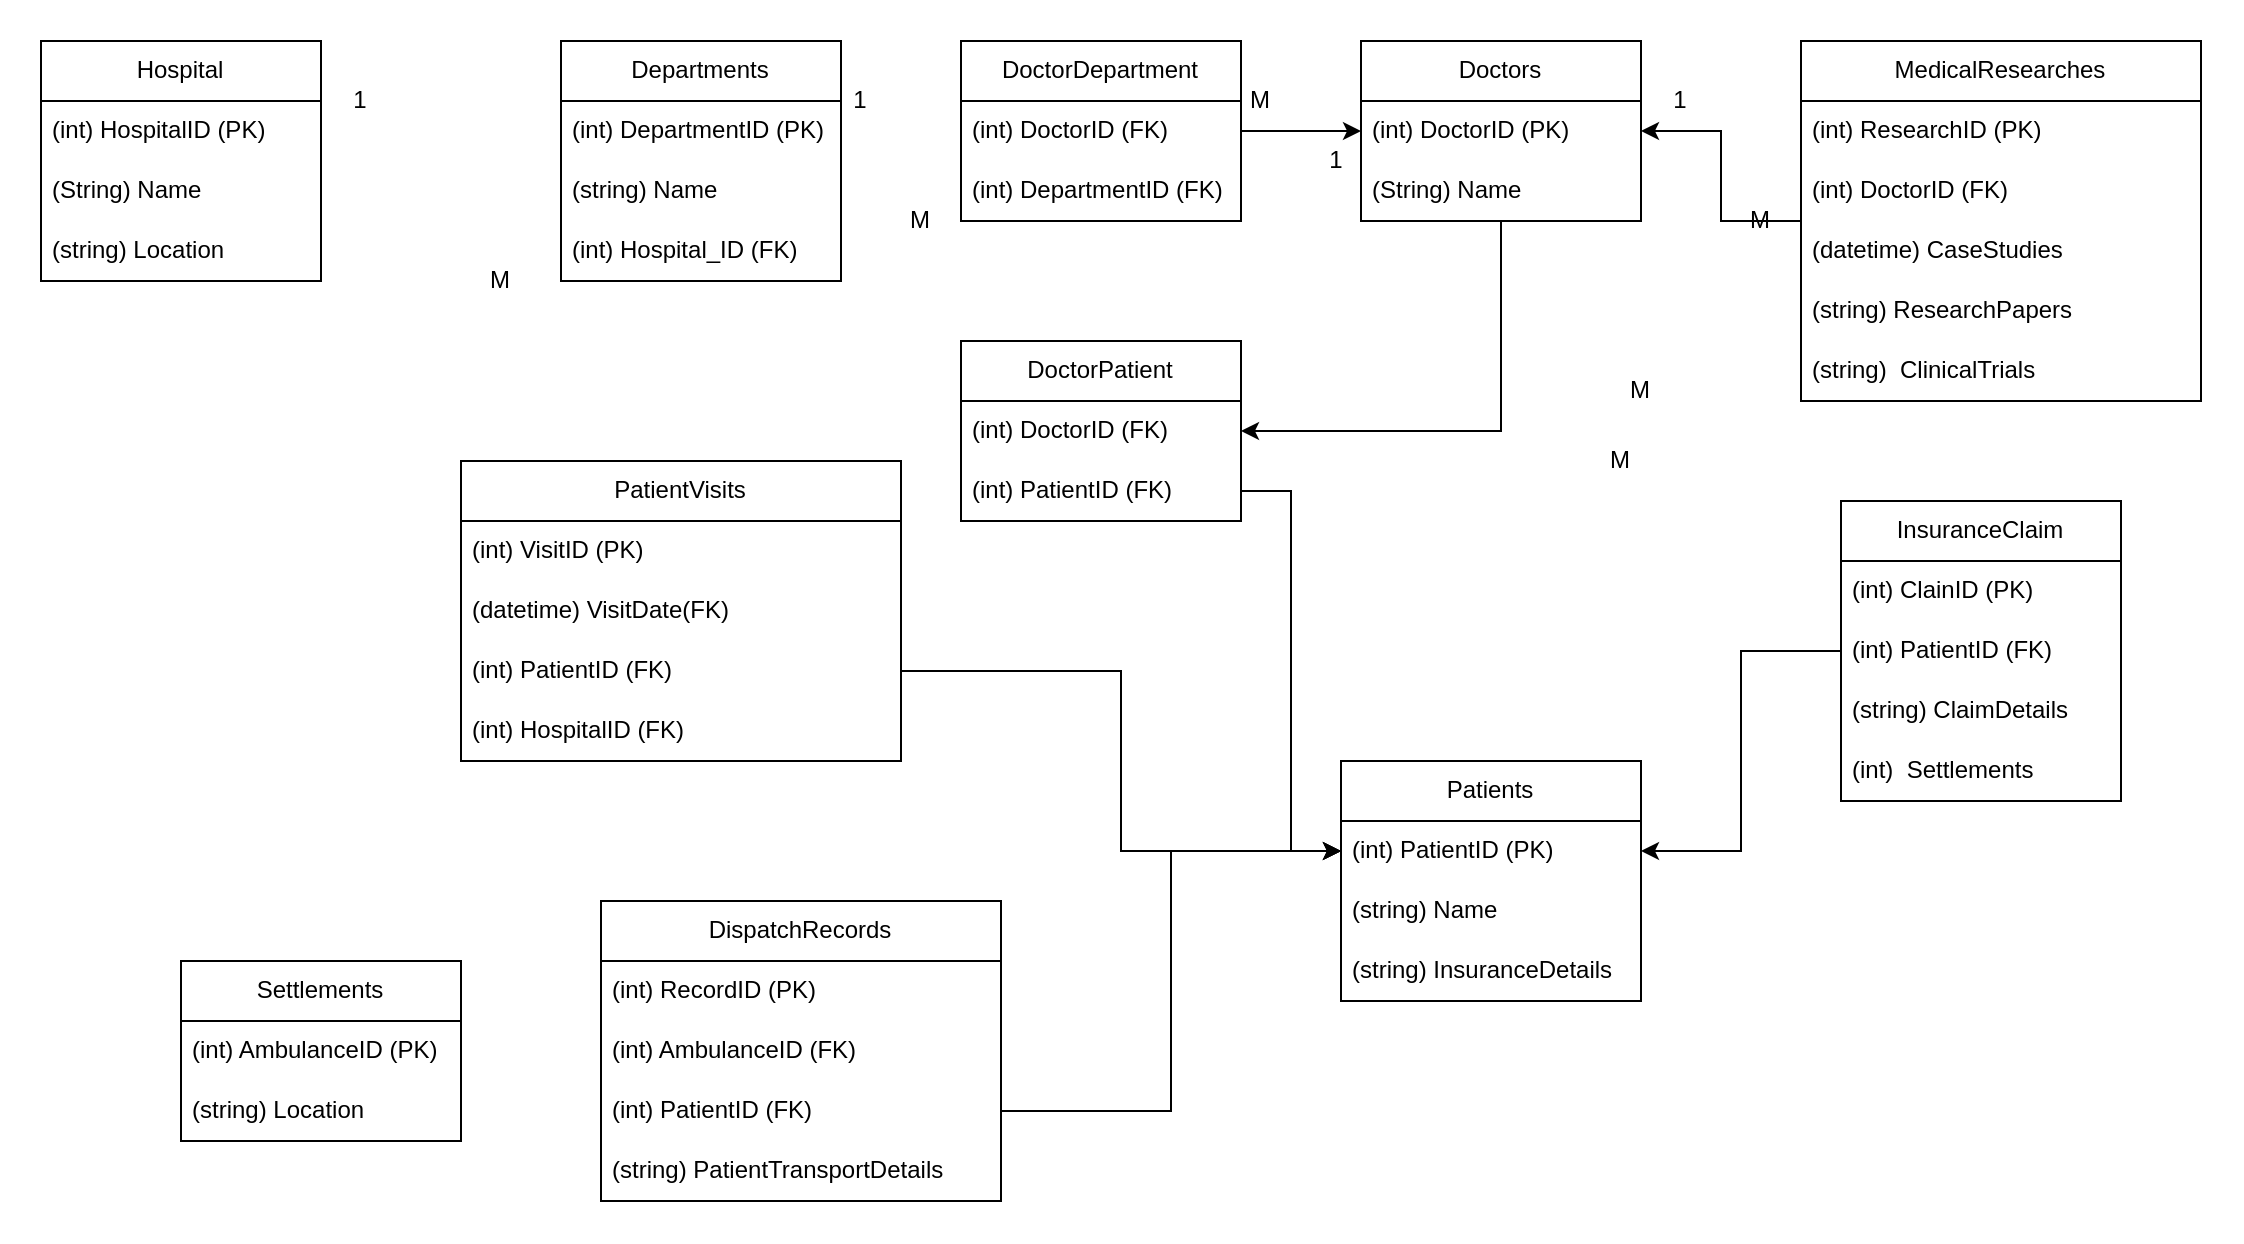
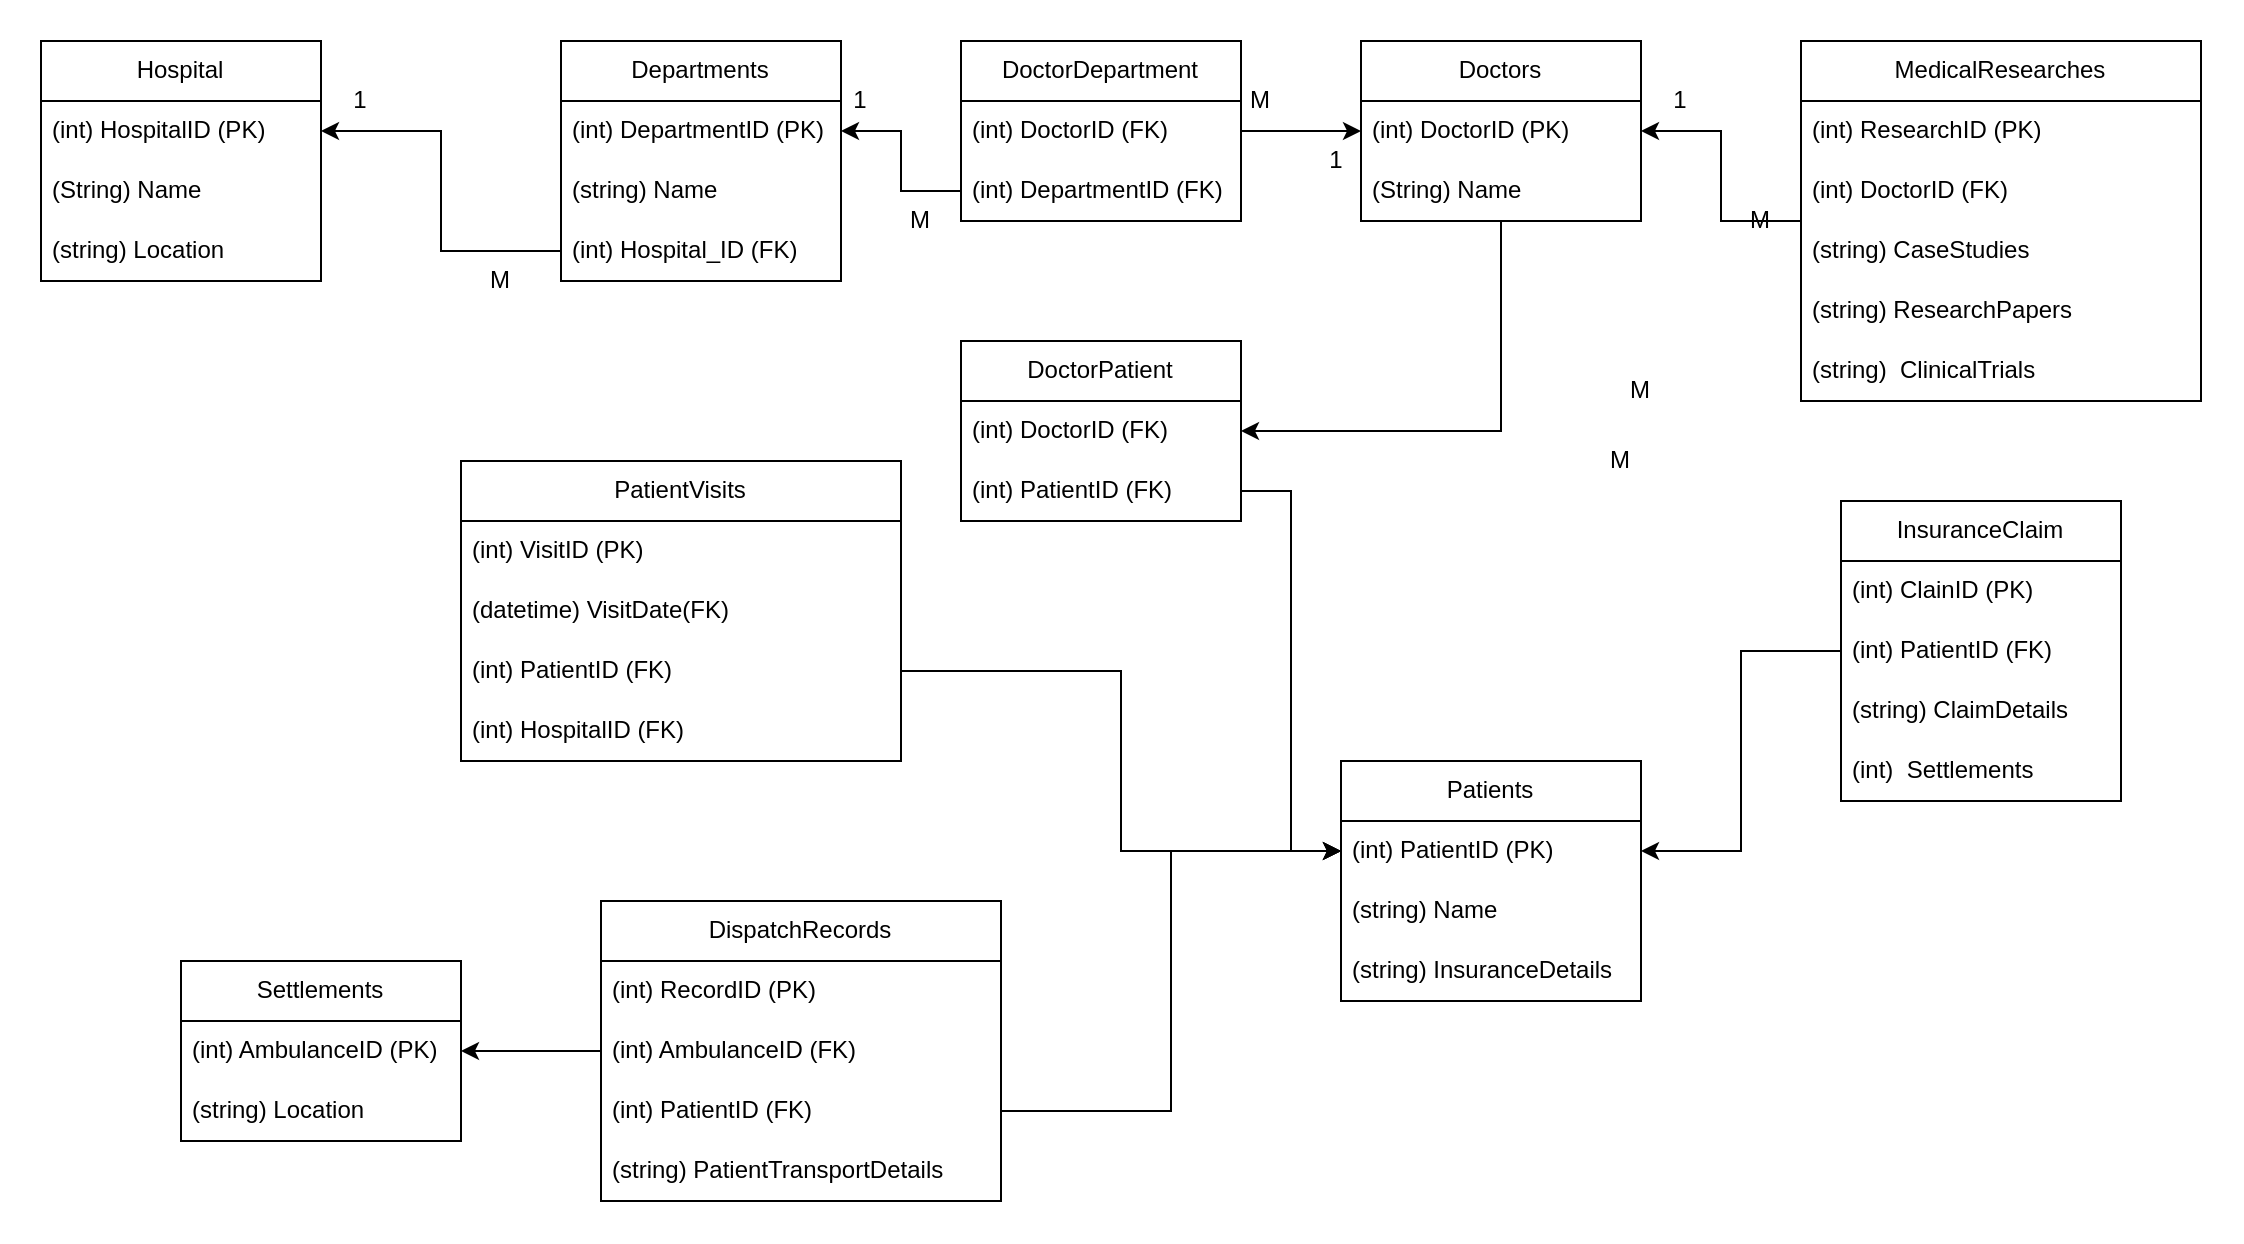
none -> (901, 166)
none -> (441, 196)
(1951, 251) -> (1938, 251)
none -> (536, 1051)
